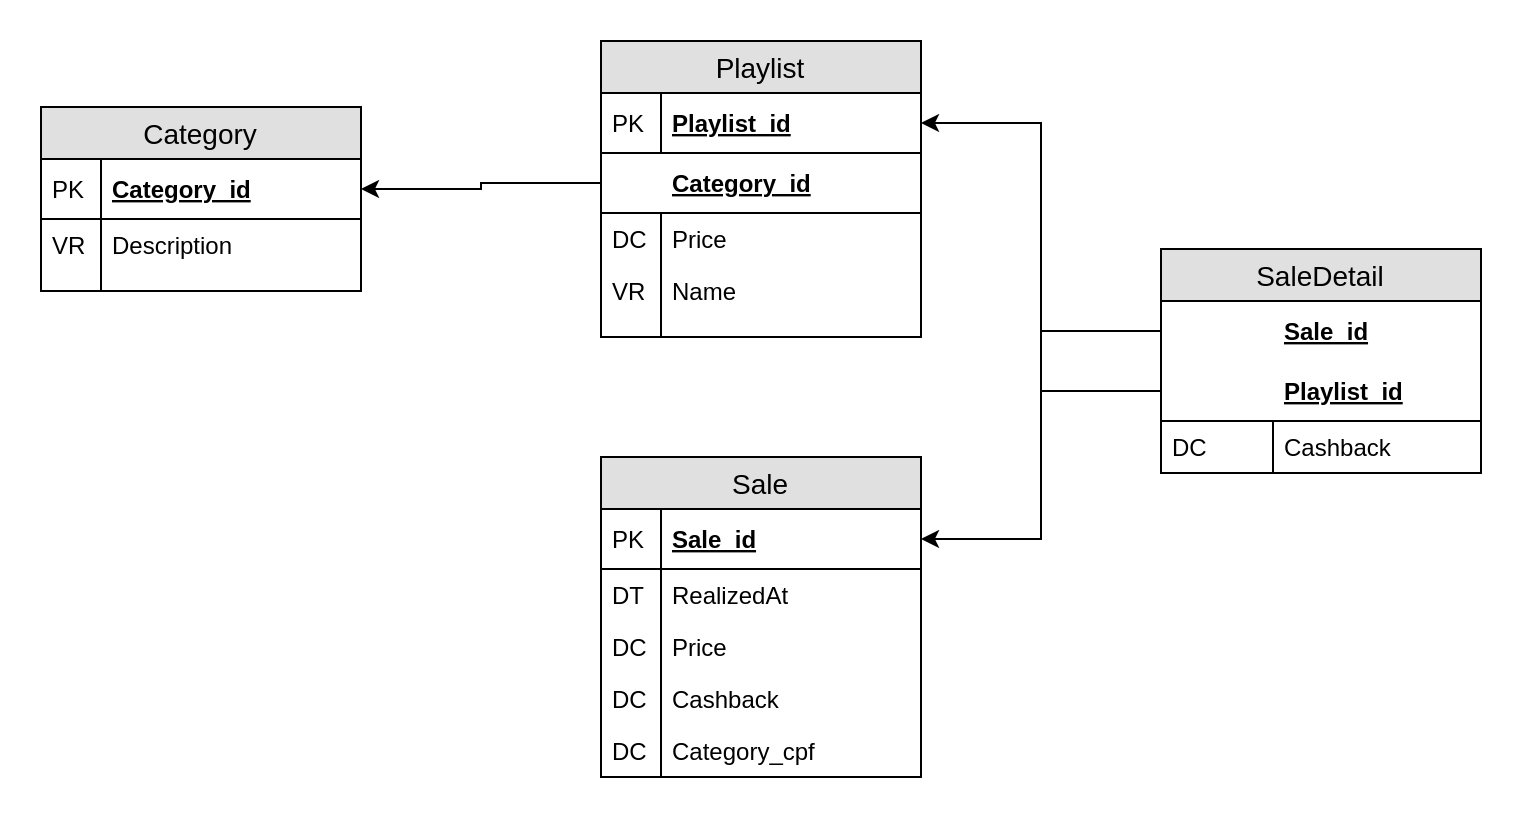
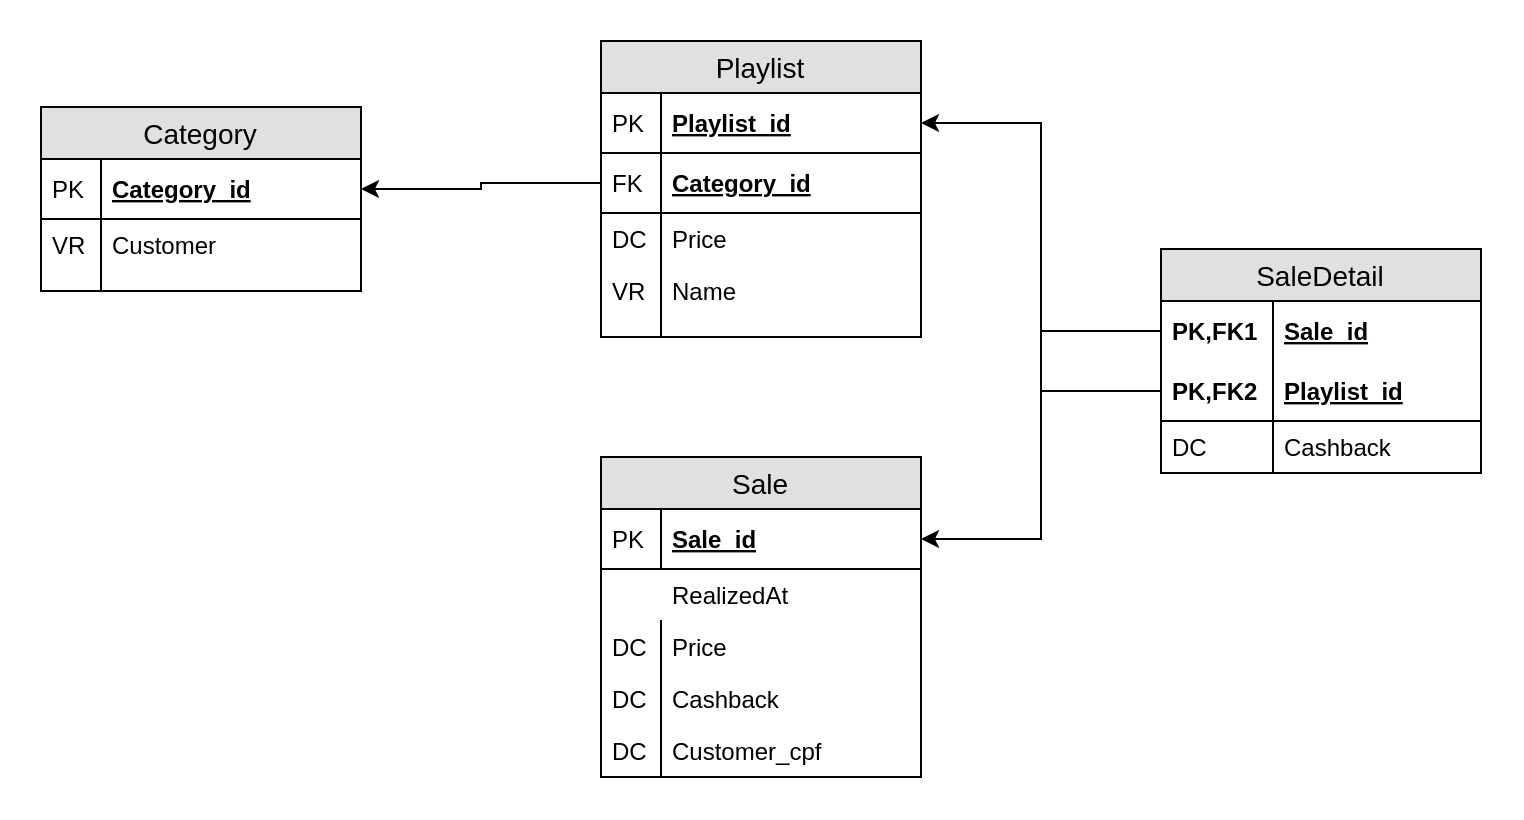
none -> (631, 183)
(180, 246) -> (166, 246)
none -> (1217, 331)
none -> (1217, 391)
(631, 595) -> none
(753, 752) -> (753, 752)
